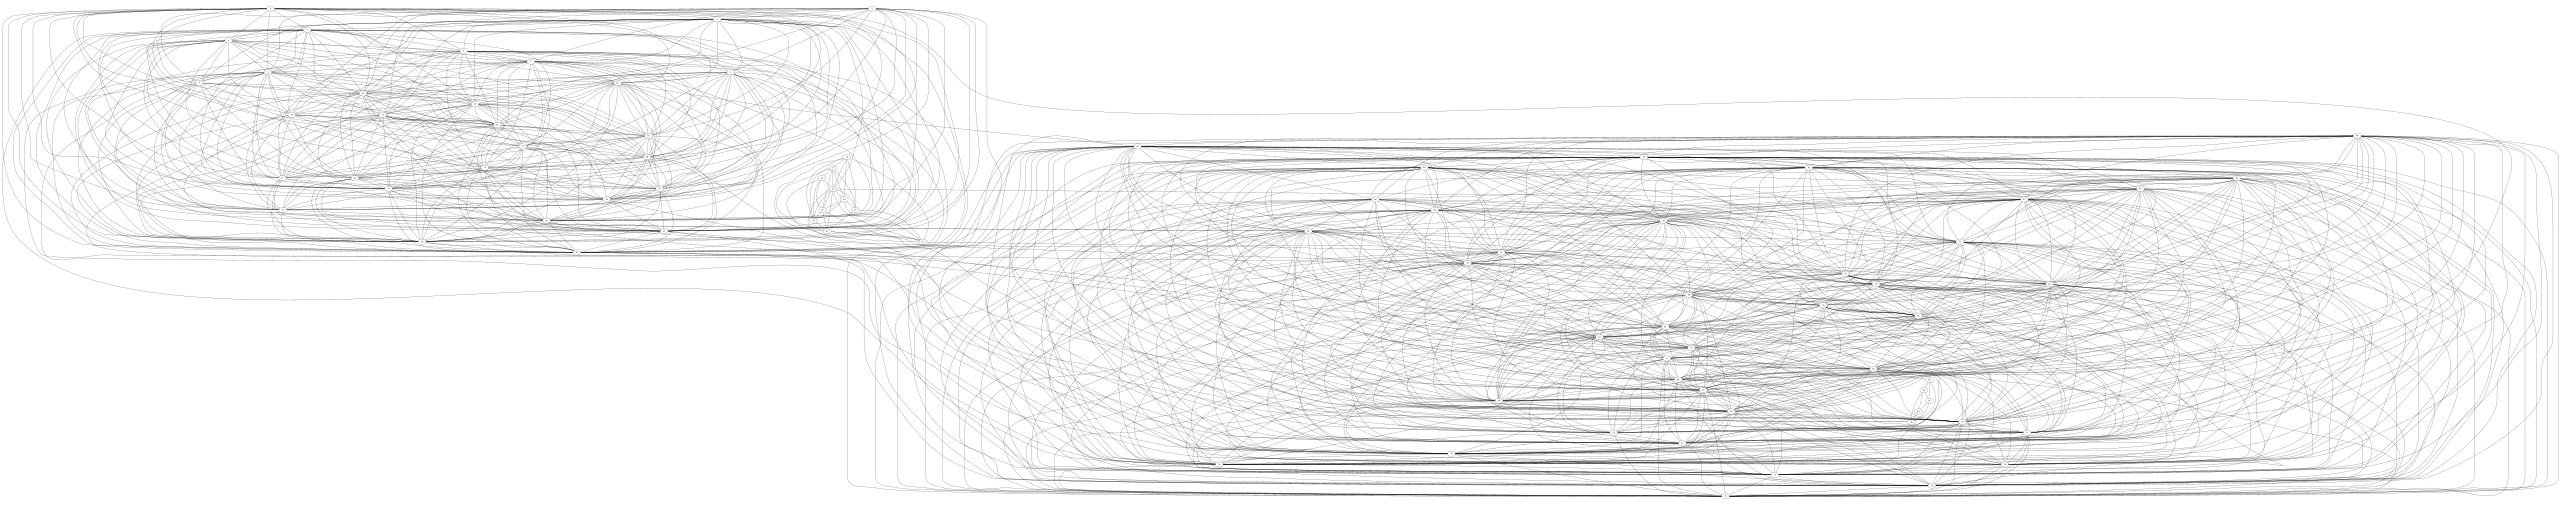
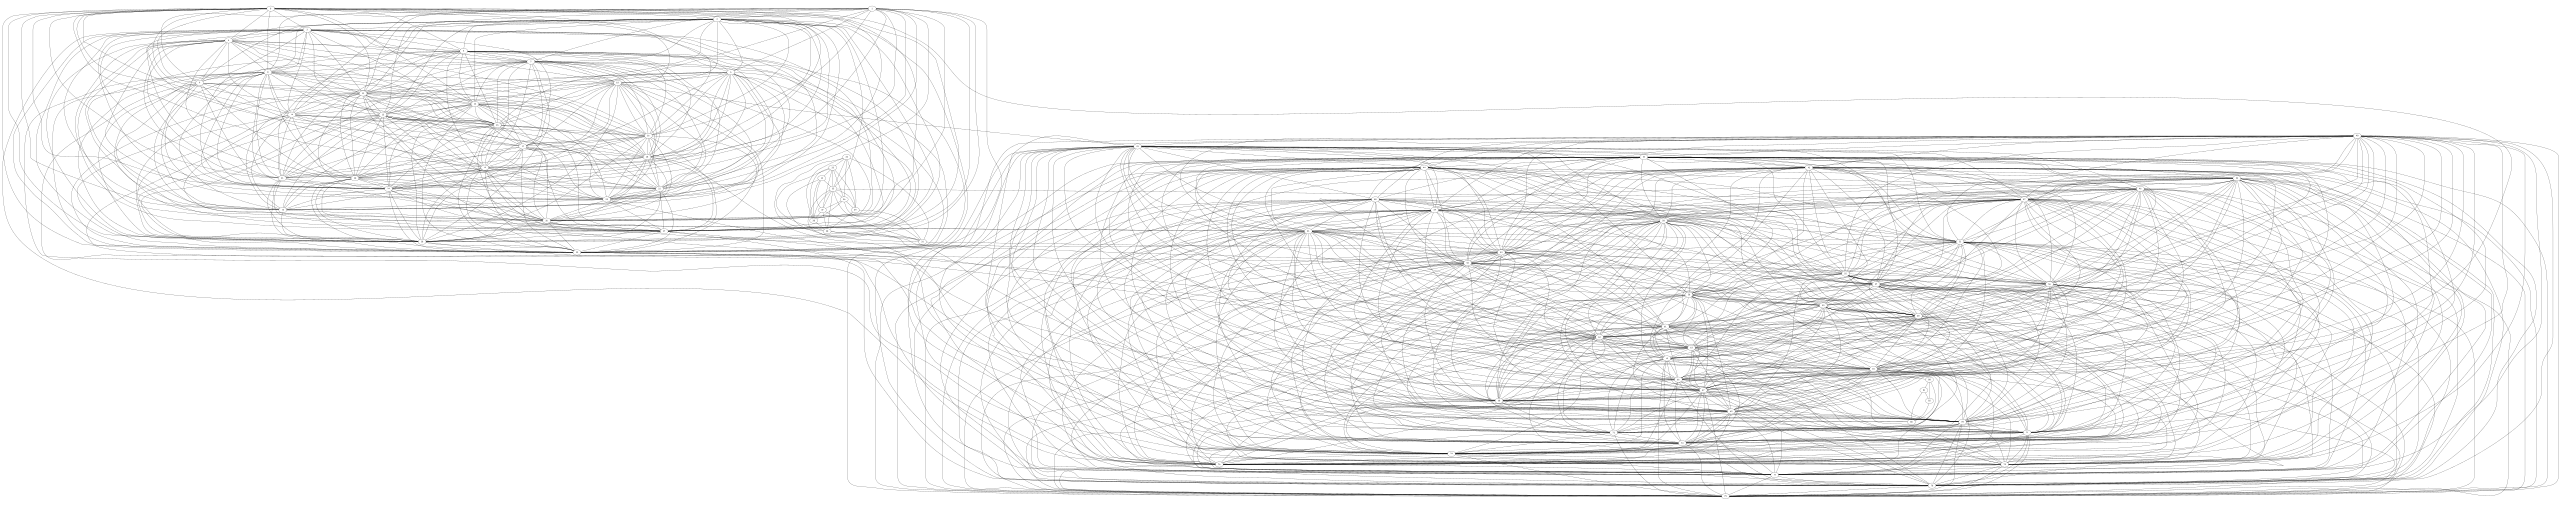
(1918, 411) -> none
